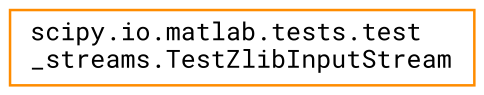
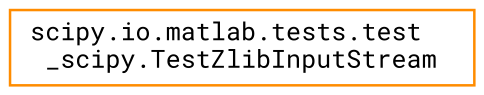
(242, 48) -> (242, 48)
